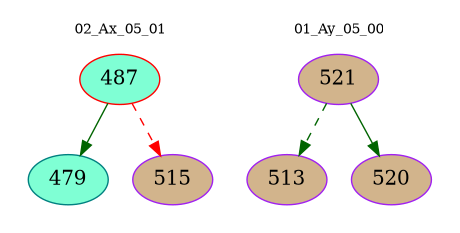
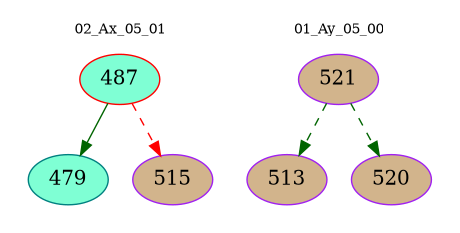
(362, 123) -> (362, 123)
